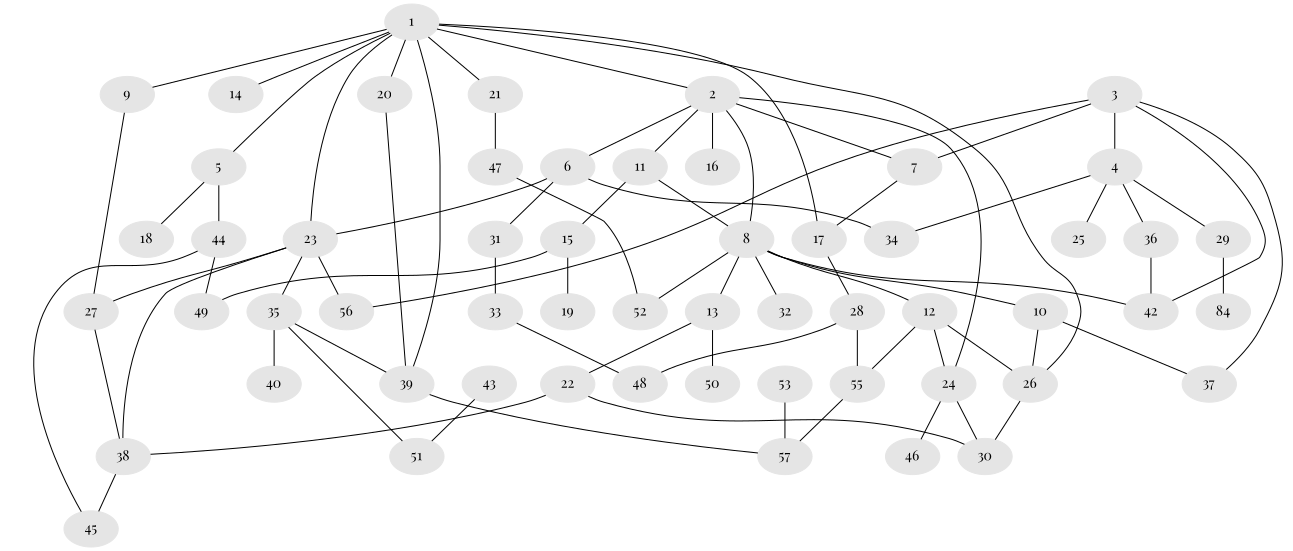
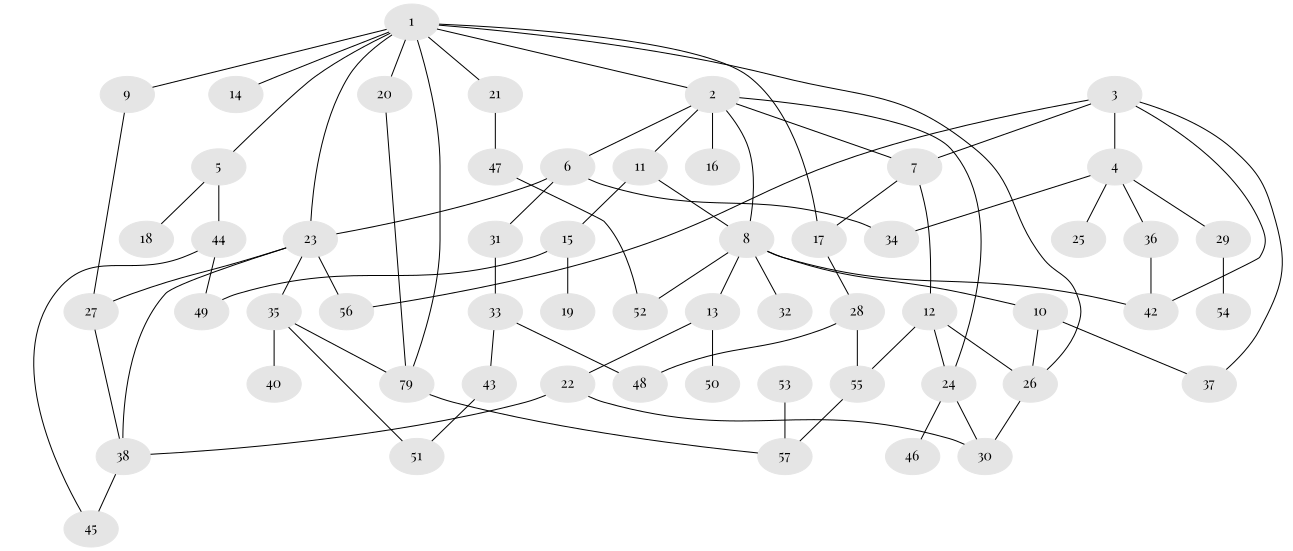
(867, 284) -> (929, 239)
(1223, 312) -> (1223, 312)
none -> (492, 348)
(407, 384) -> (407, 384)
